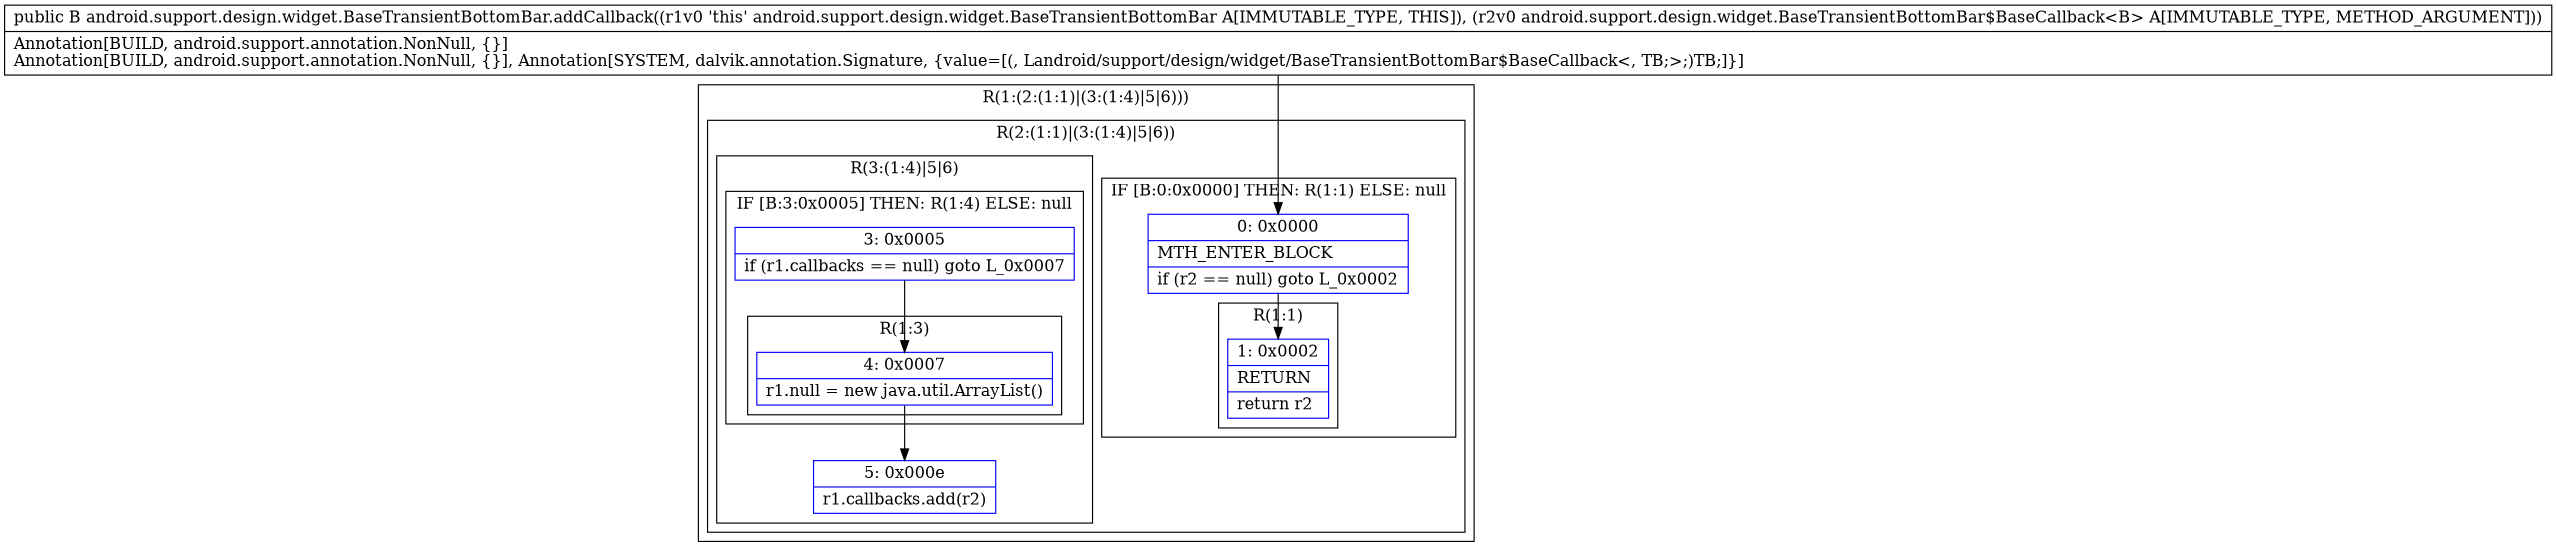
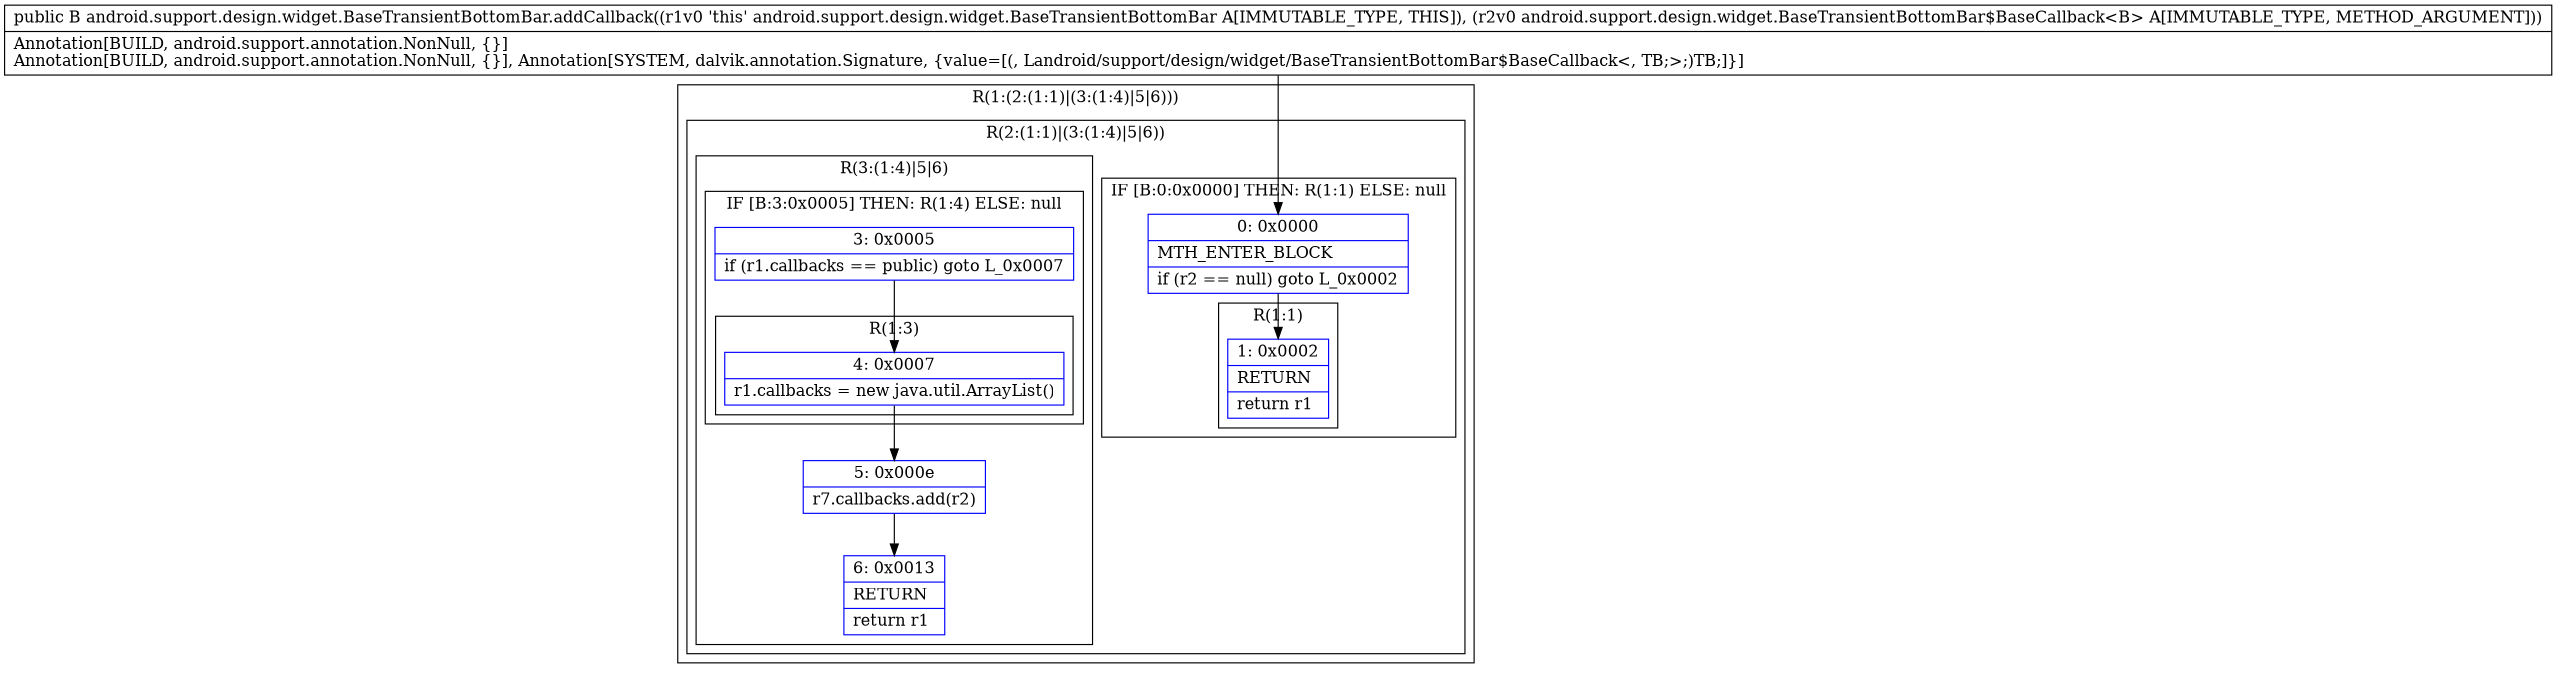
(905, 266) -> (894, 266)
(905, 391) -> (894, 391)
(1275, 404) -> (1275, 404)
(905, 500) -> (894, 500)
none -> (894, 595)
